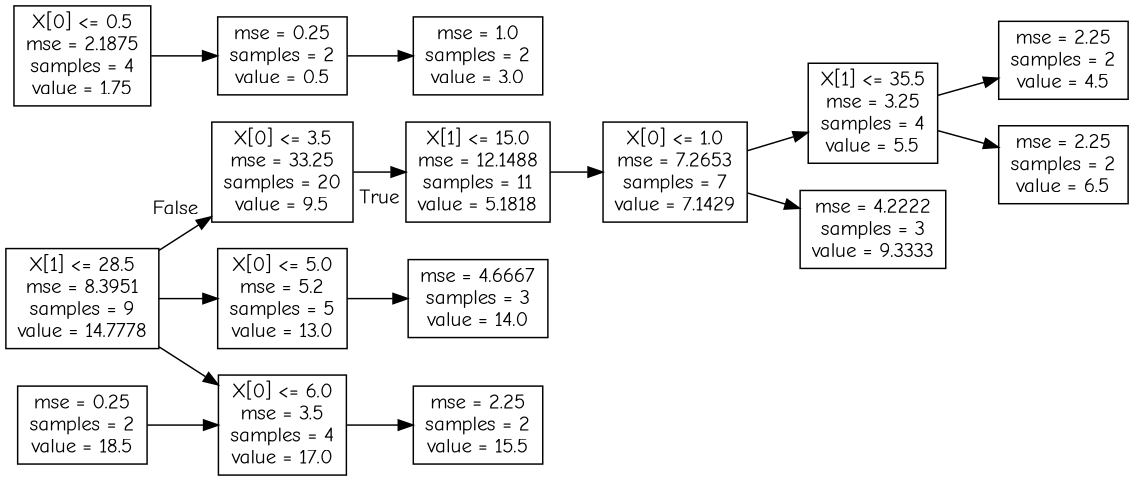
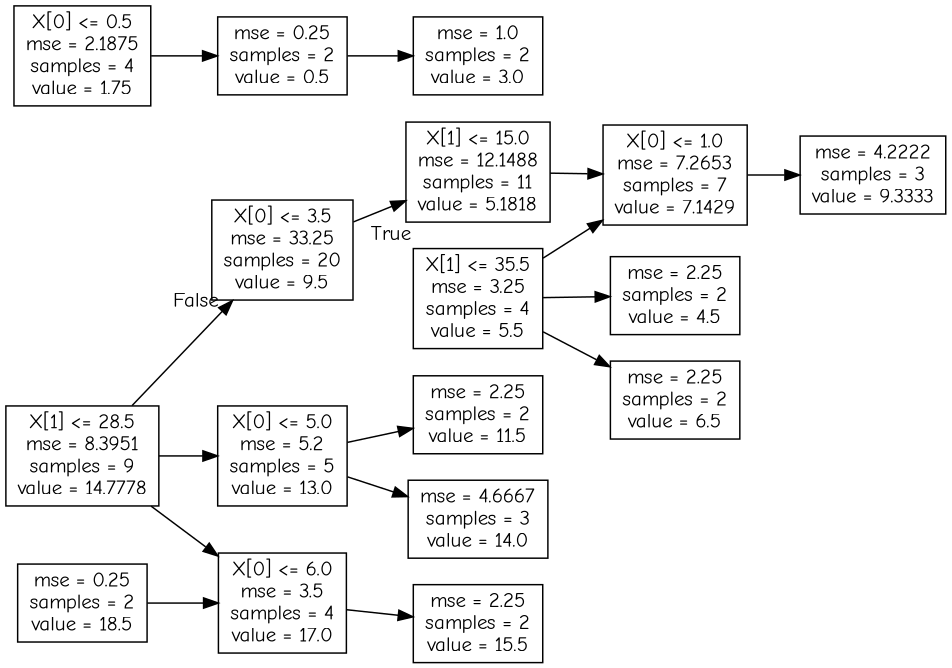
(771, 144) -> (567, 243)
none -> (478, 415)
